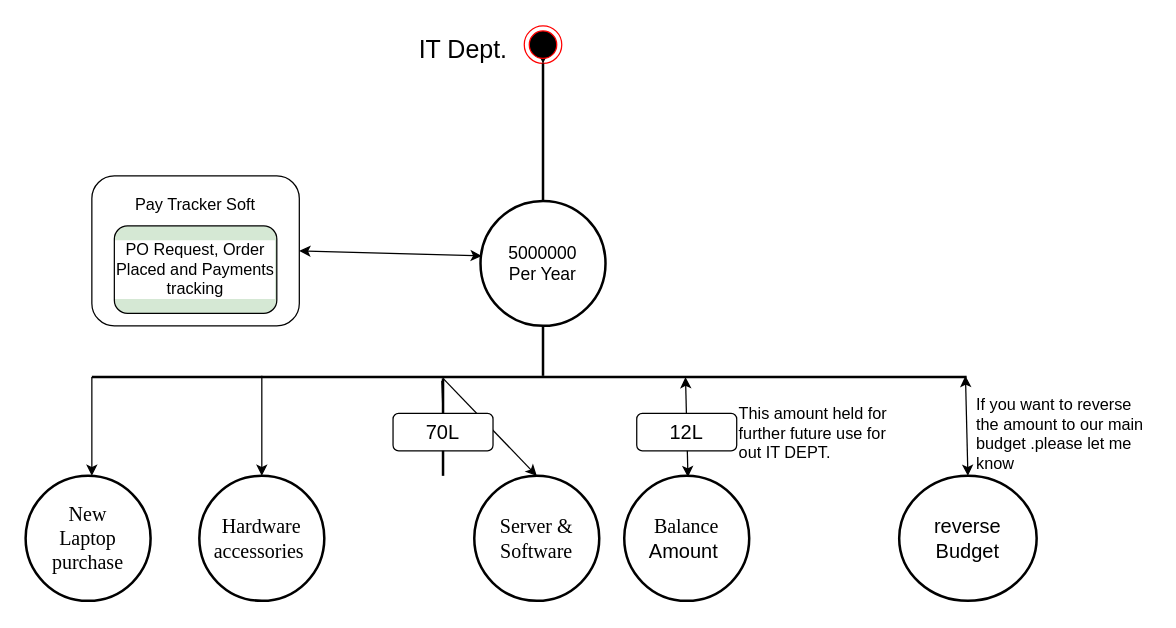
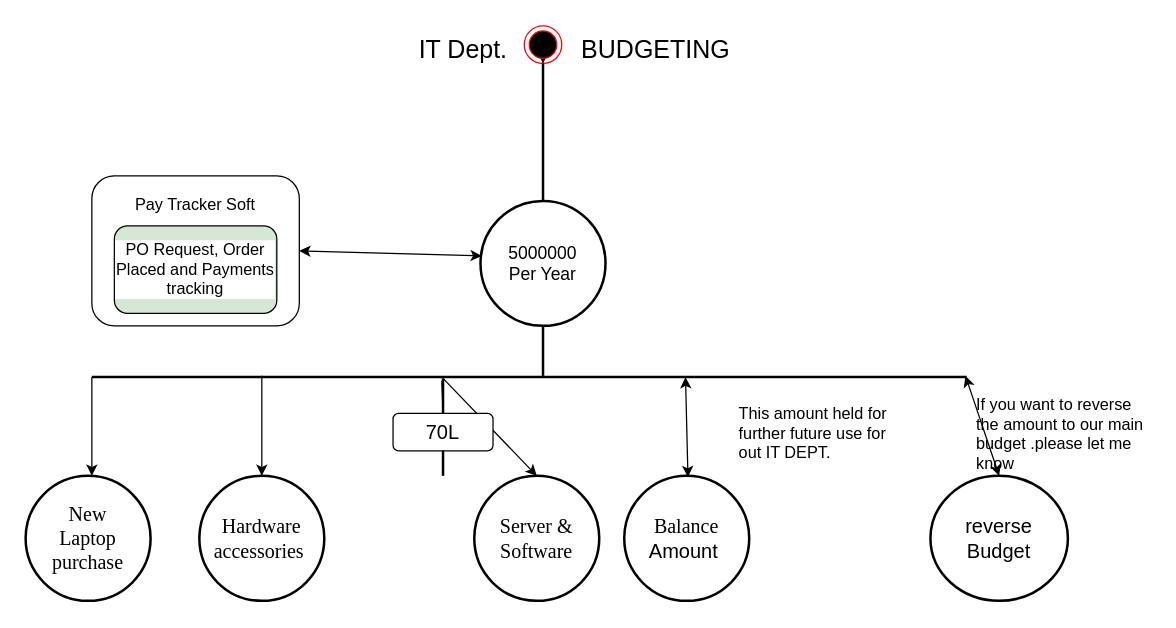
none -> (656, 44)
(687, 432) -> none
(968, 538) -> (999, 538)
